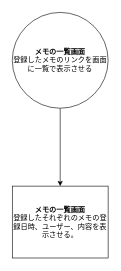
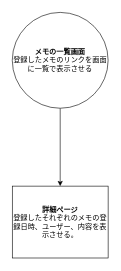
(60, 222) -> (60, 222)
